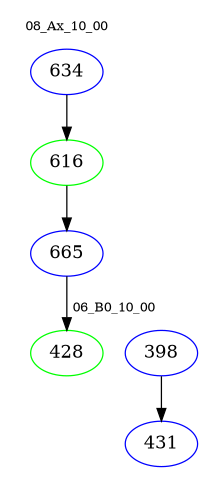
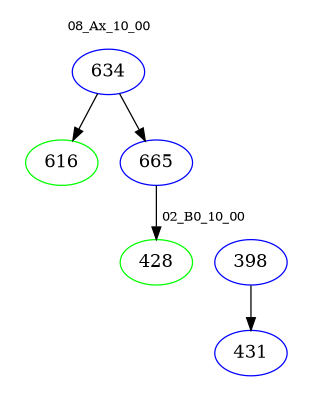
(67, 202) -> (129, 112)
(114, 308) -> (204, 218)
